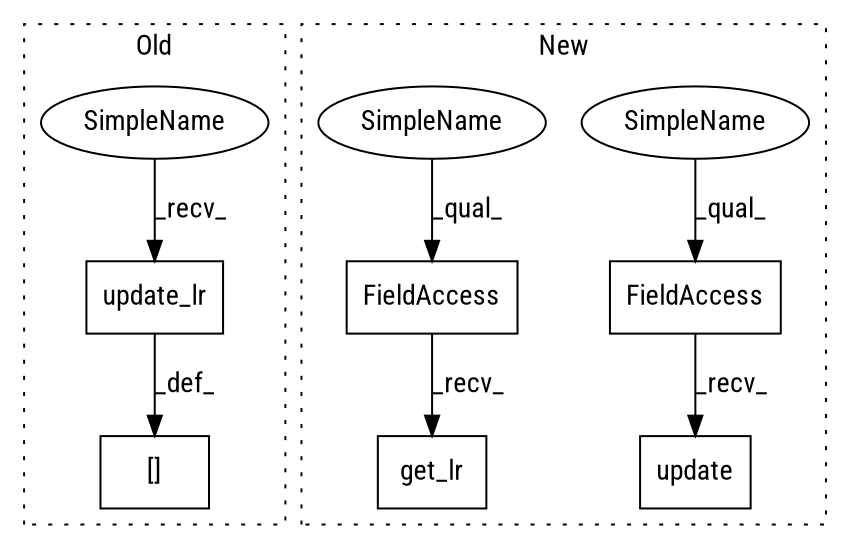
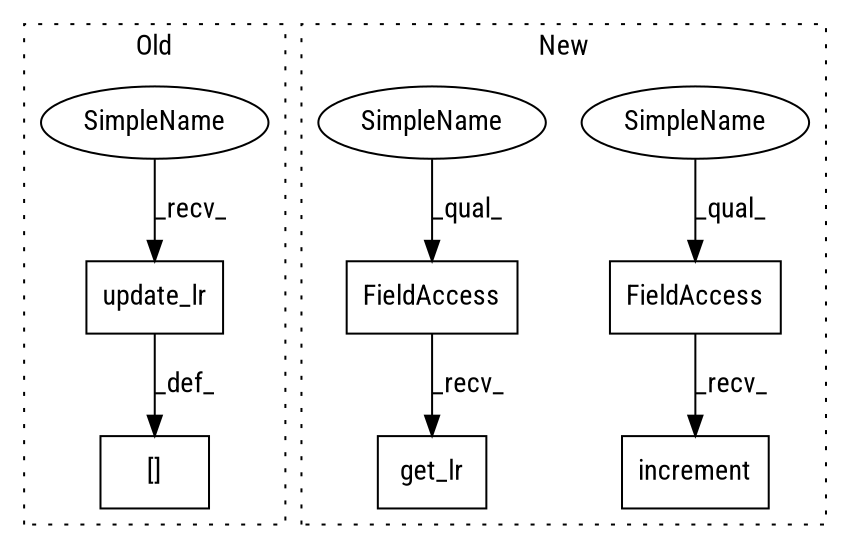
(695, 472) -> (695, 472)
